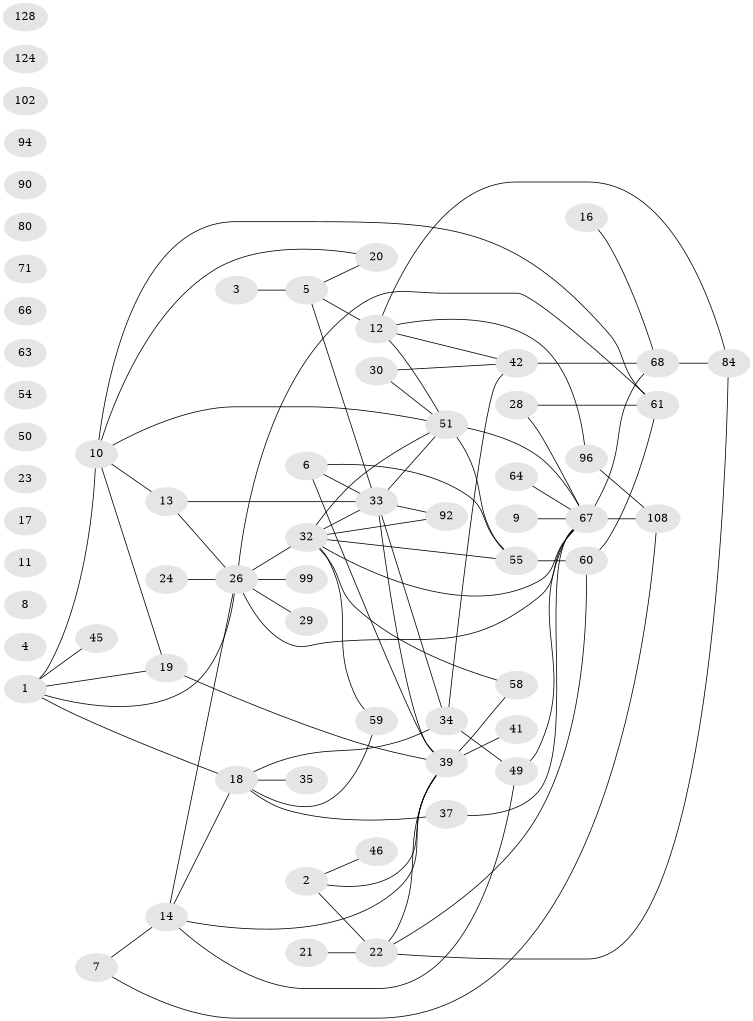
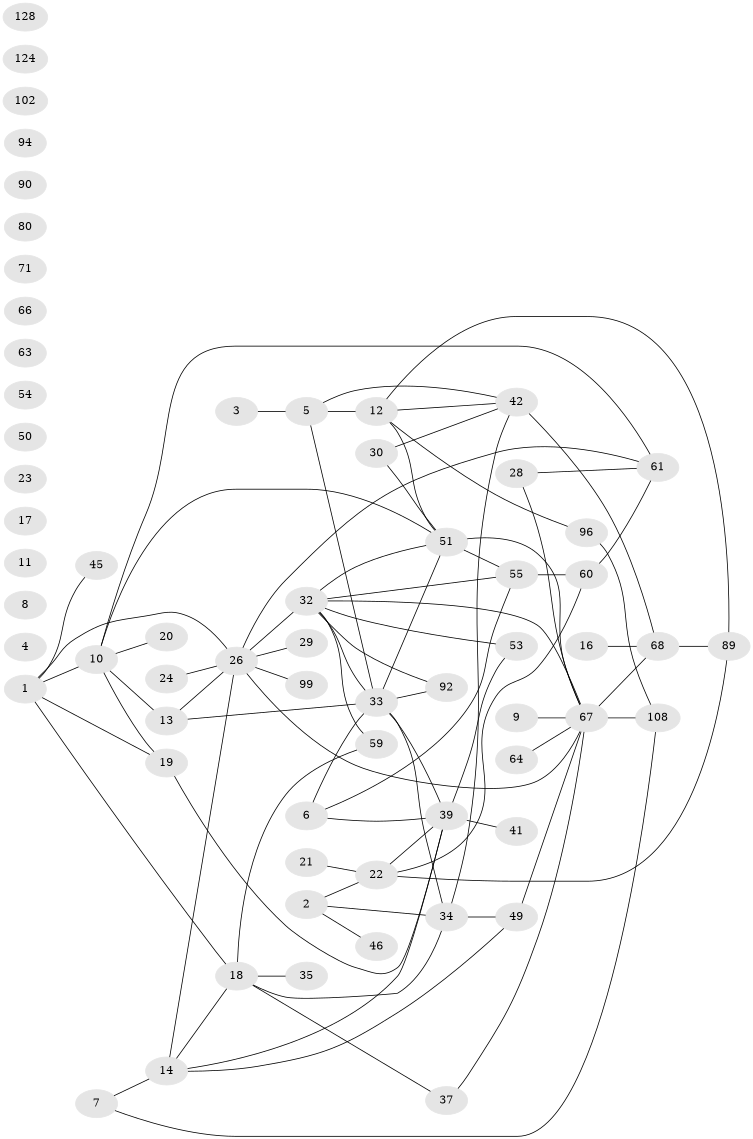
(342, 274) -> (409, 386)
(729, 363) -> (729, 646)
(517, 685) -> (517, 646)
(407, 864) -> (377, 911)
